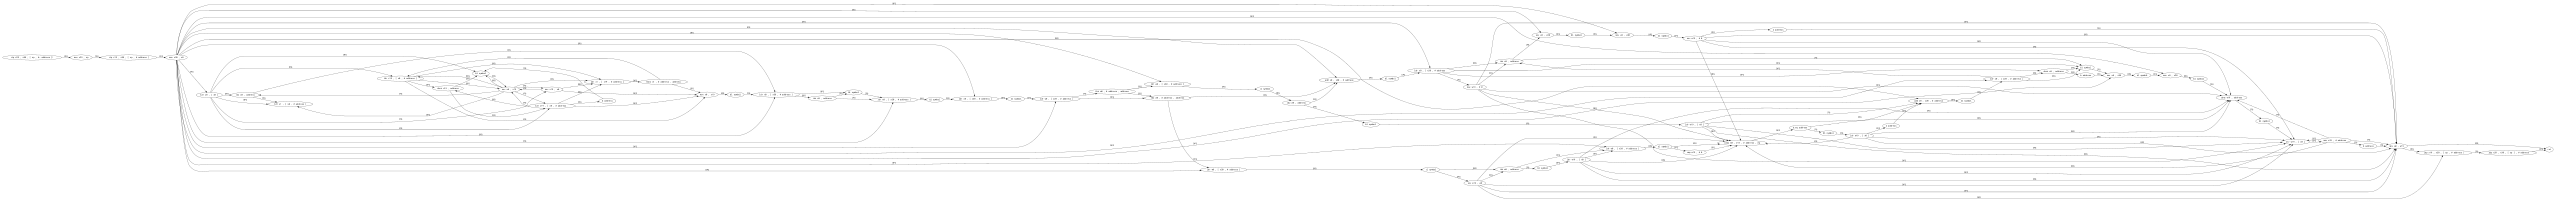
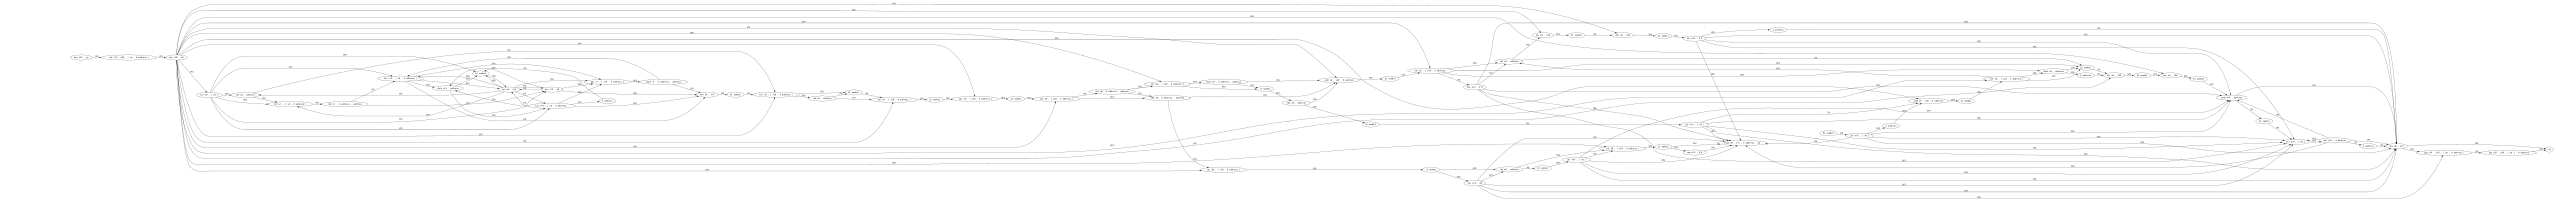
(32, 57) -> none
none -> (496, 71)
none -> (1224, 82)
none -> (2335, 87)
none -> (345, 104)
(1800, 128) -> none
